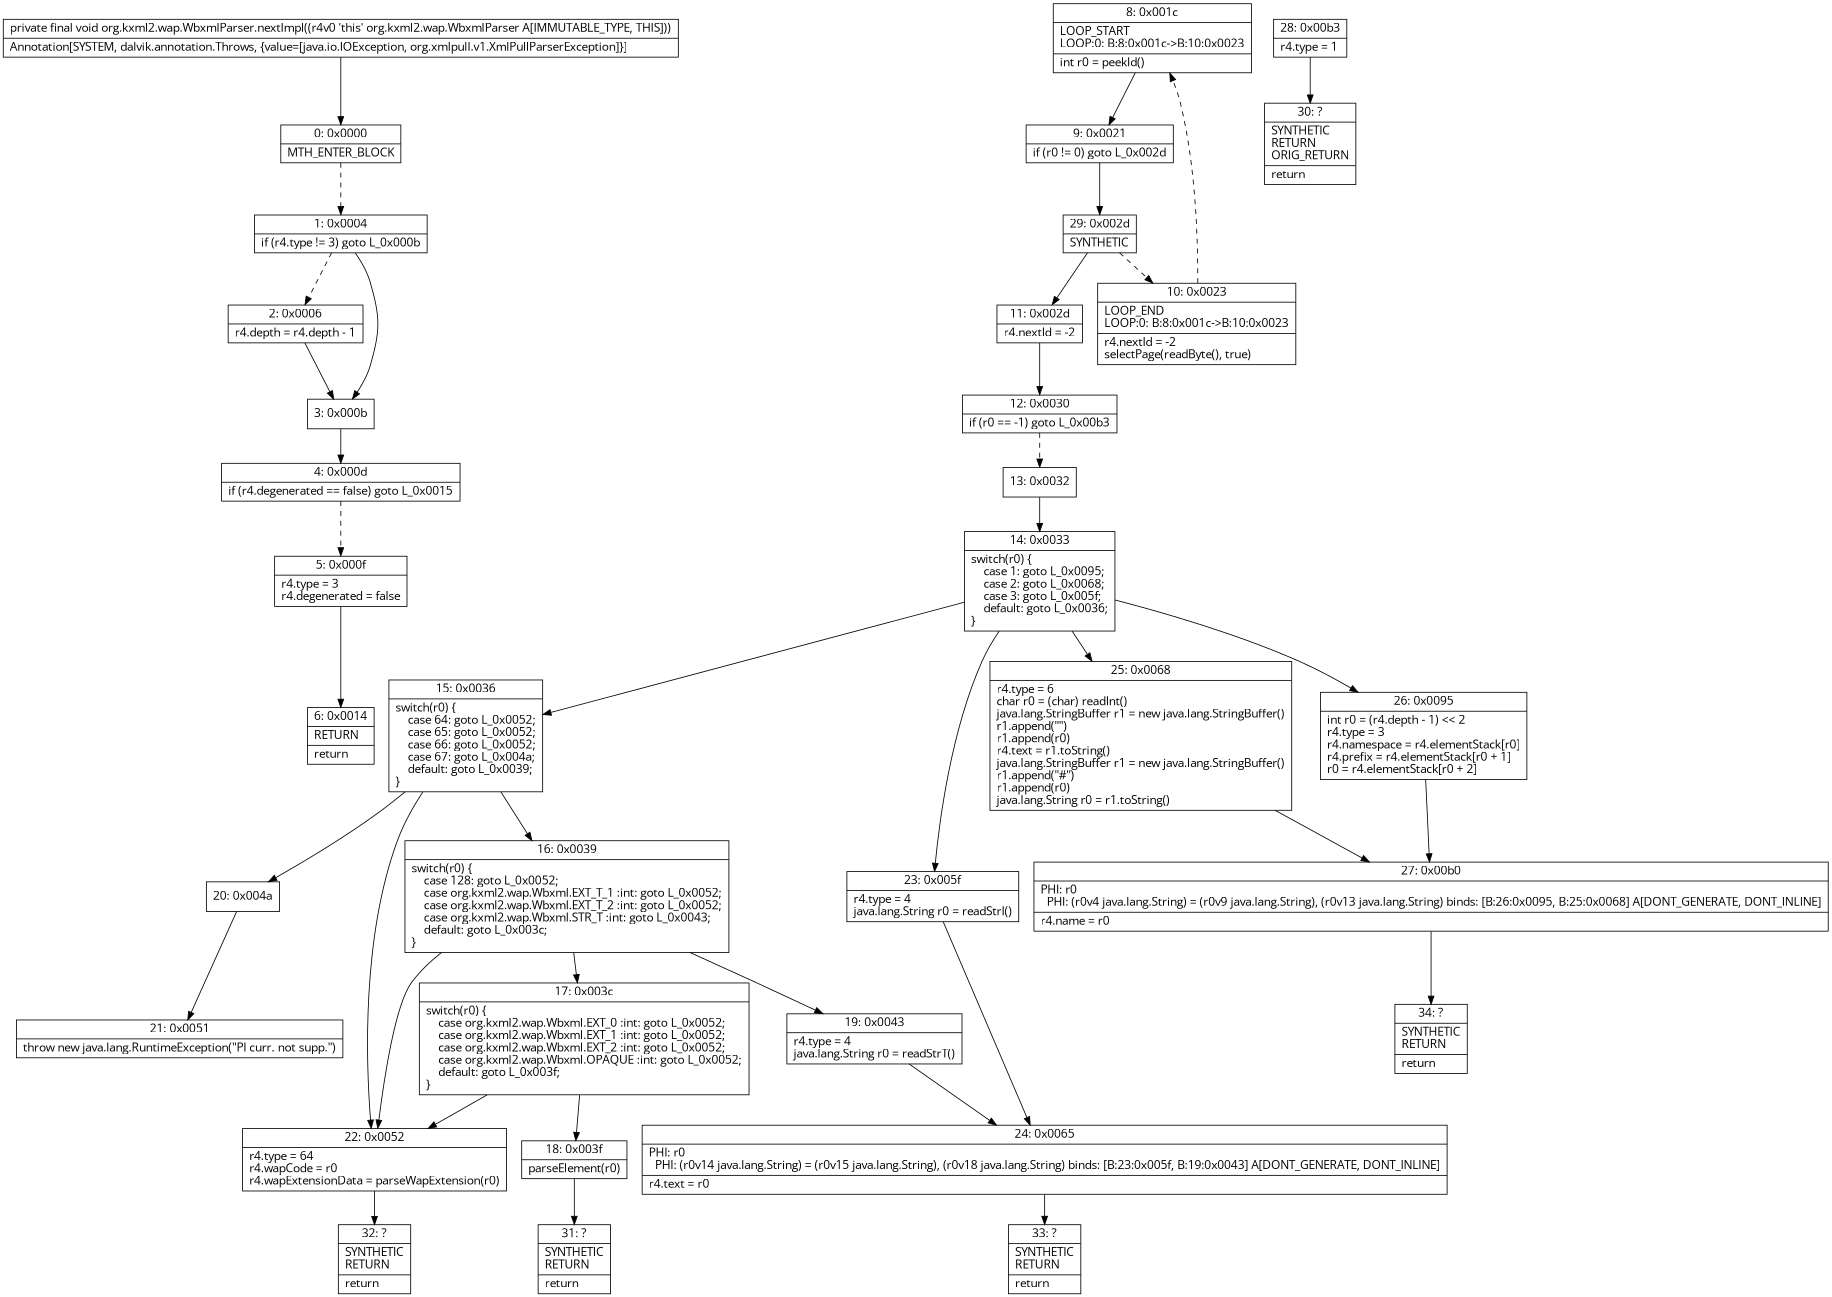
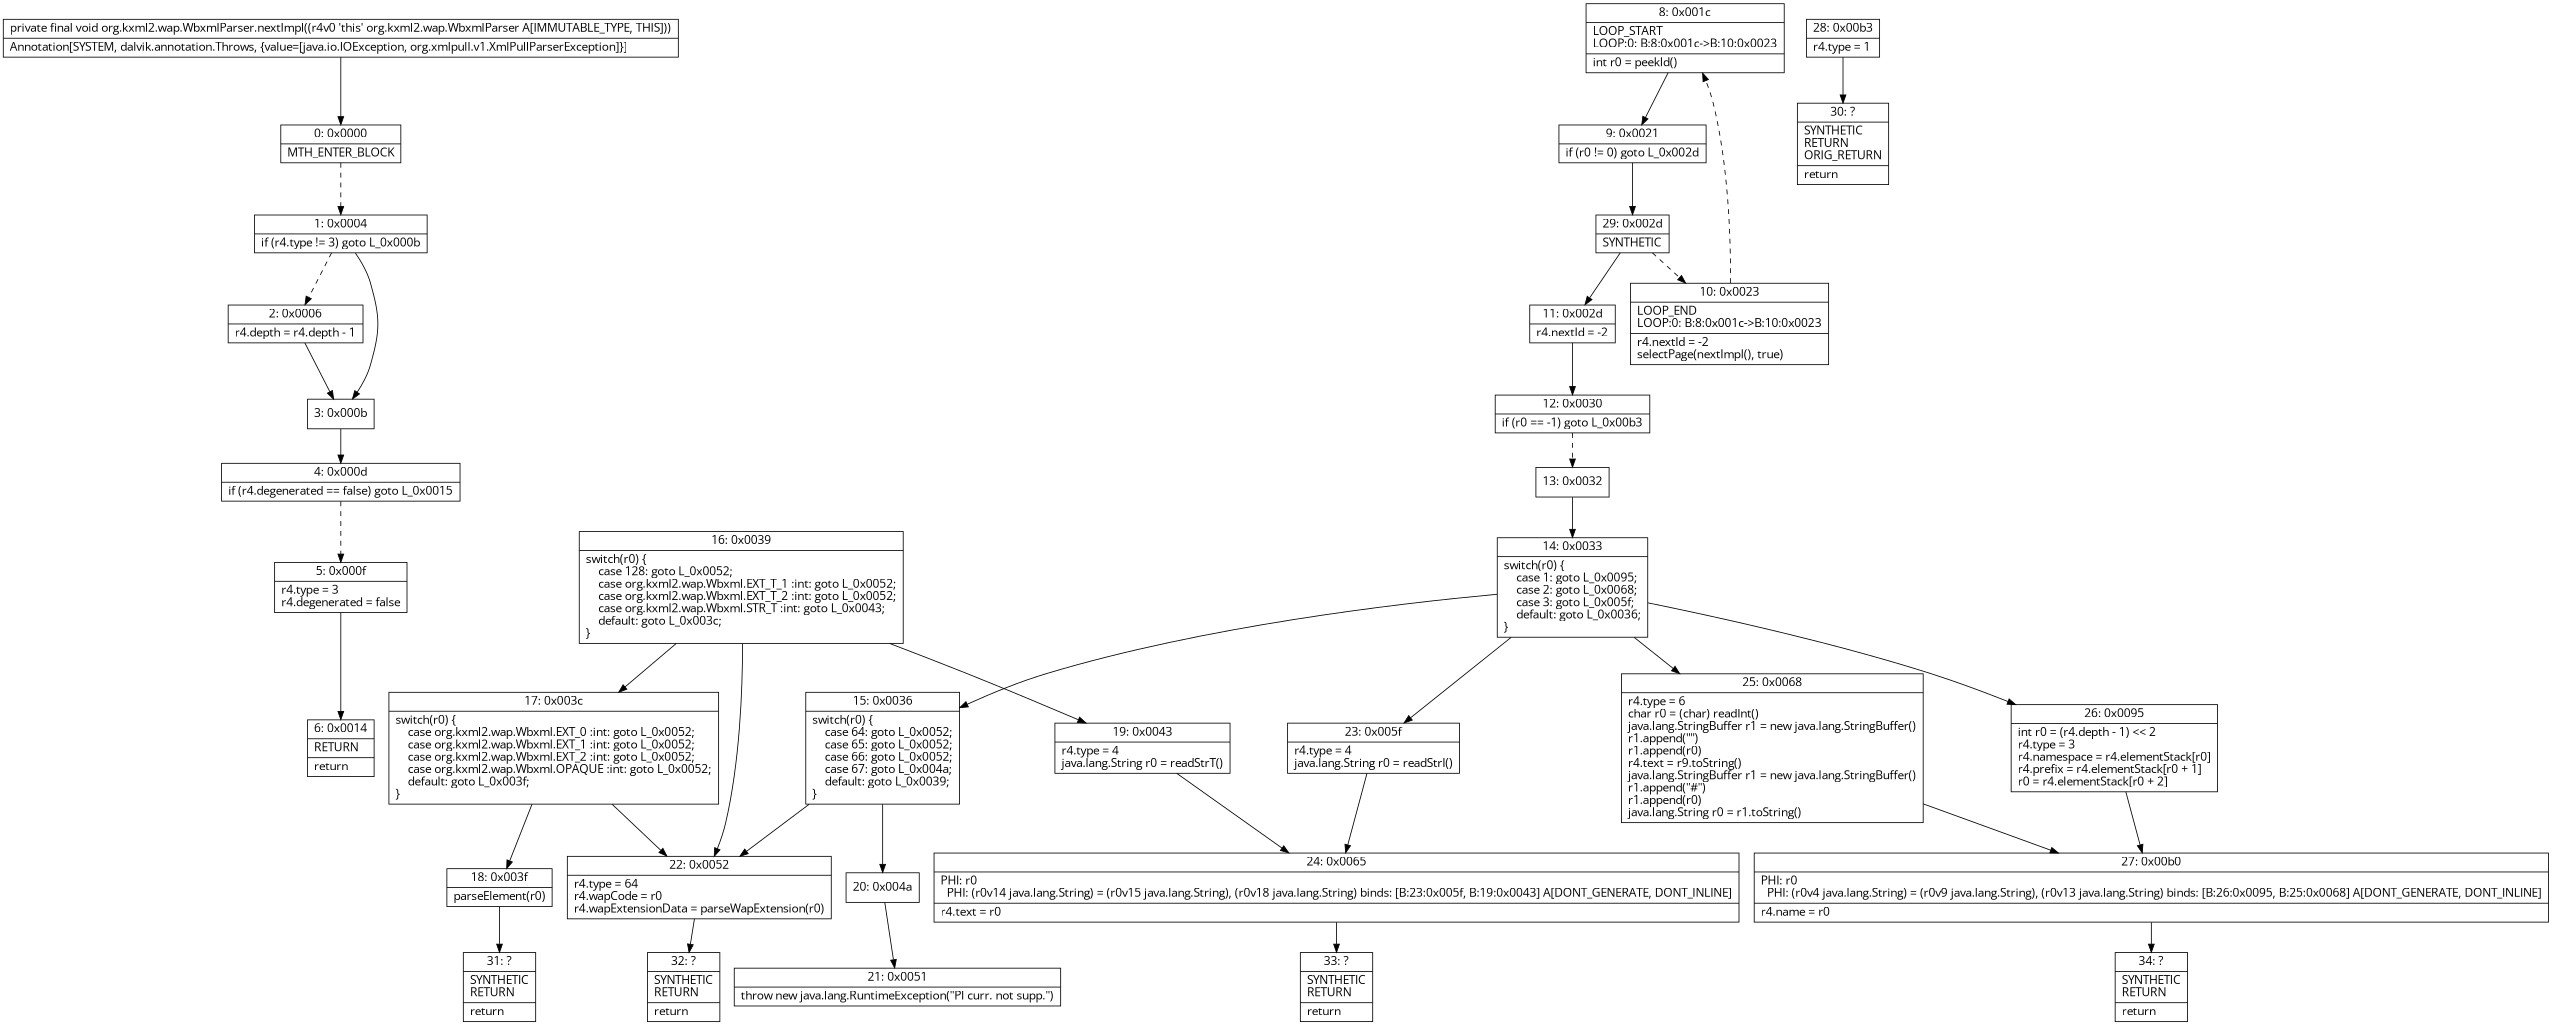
(1178, 355) -> (1710, 355)
(1054, 751) -> (1685, 763)
(514, 813) -> none
